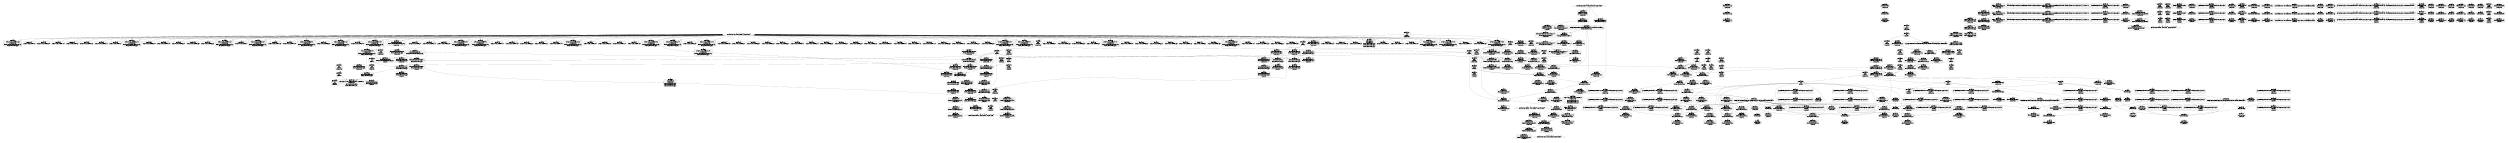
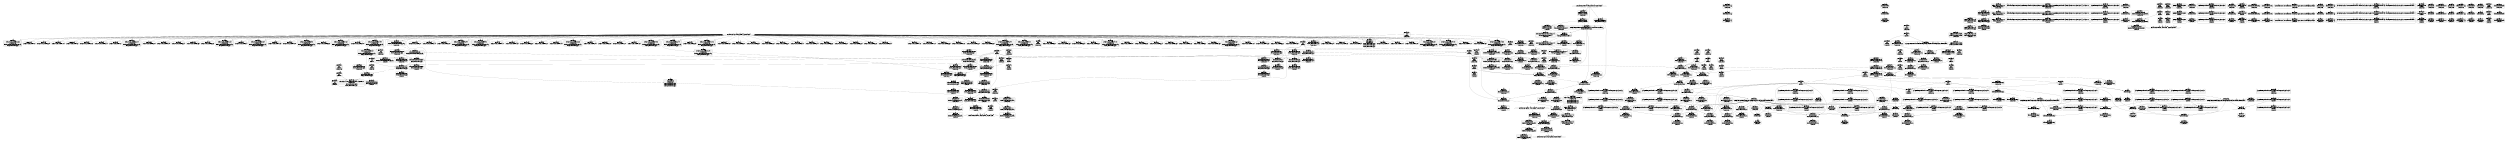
(900, 43) -> none
none -> (1554, 60)
